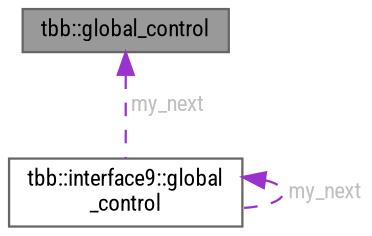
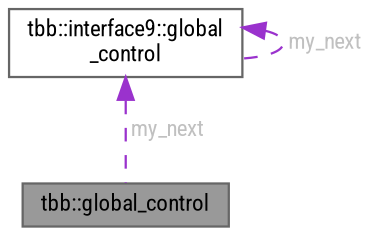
(126, 117) -> (126, 142)
